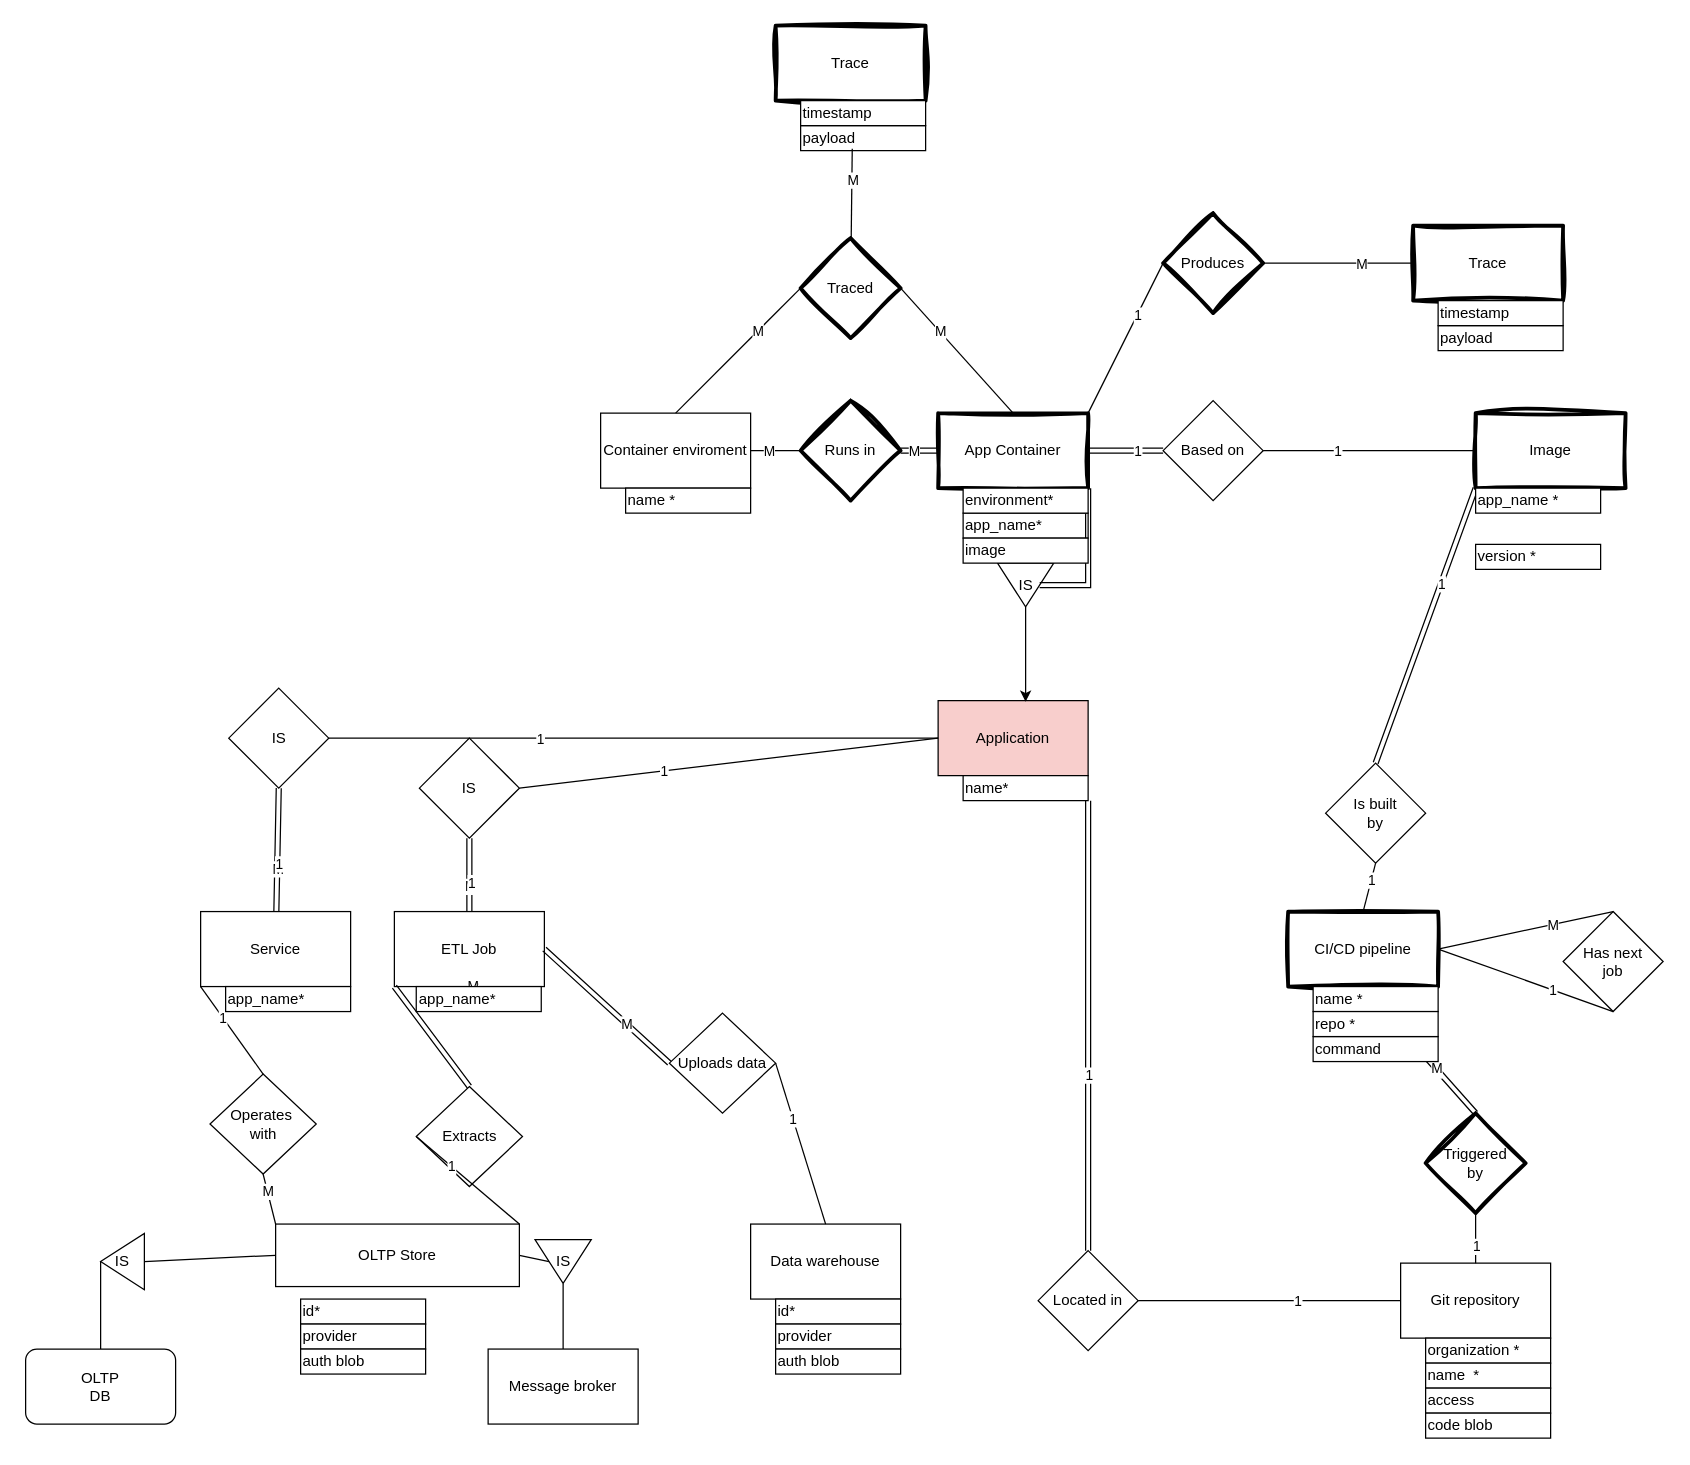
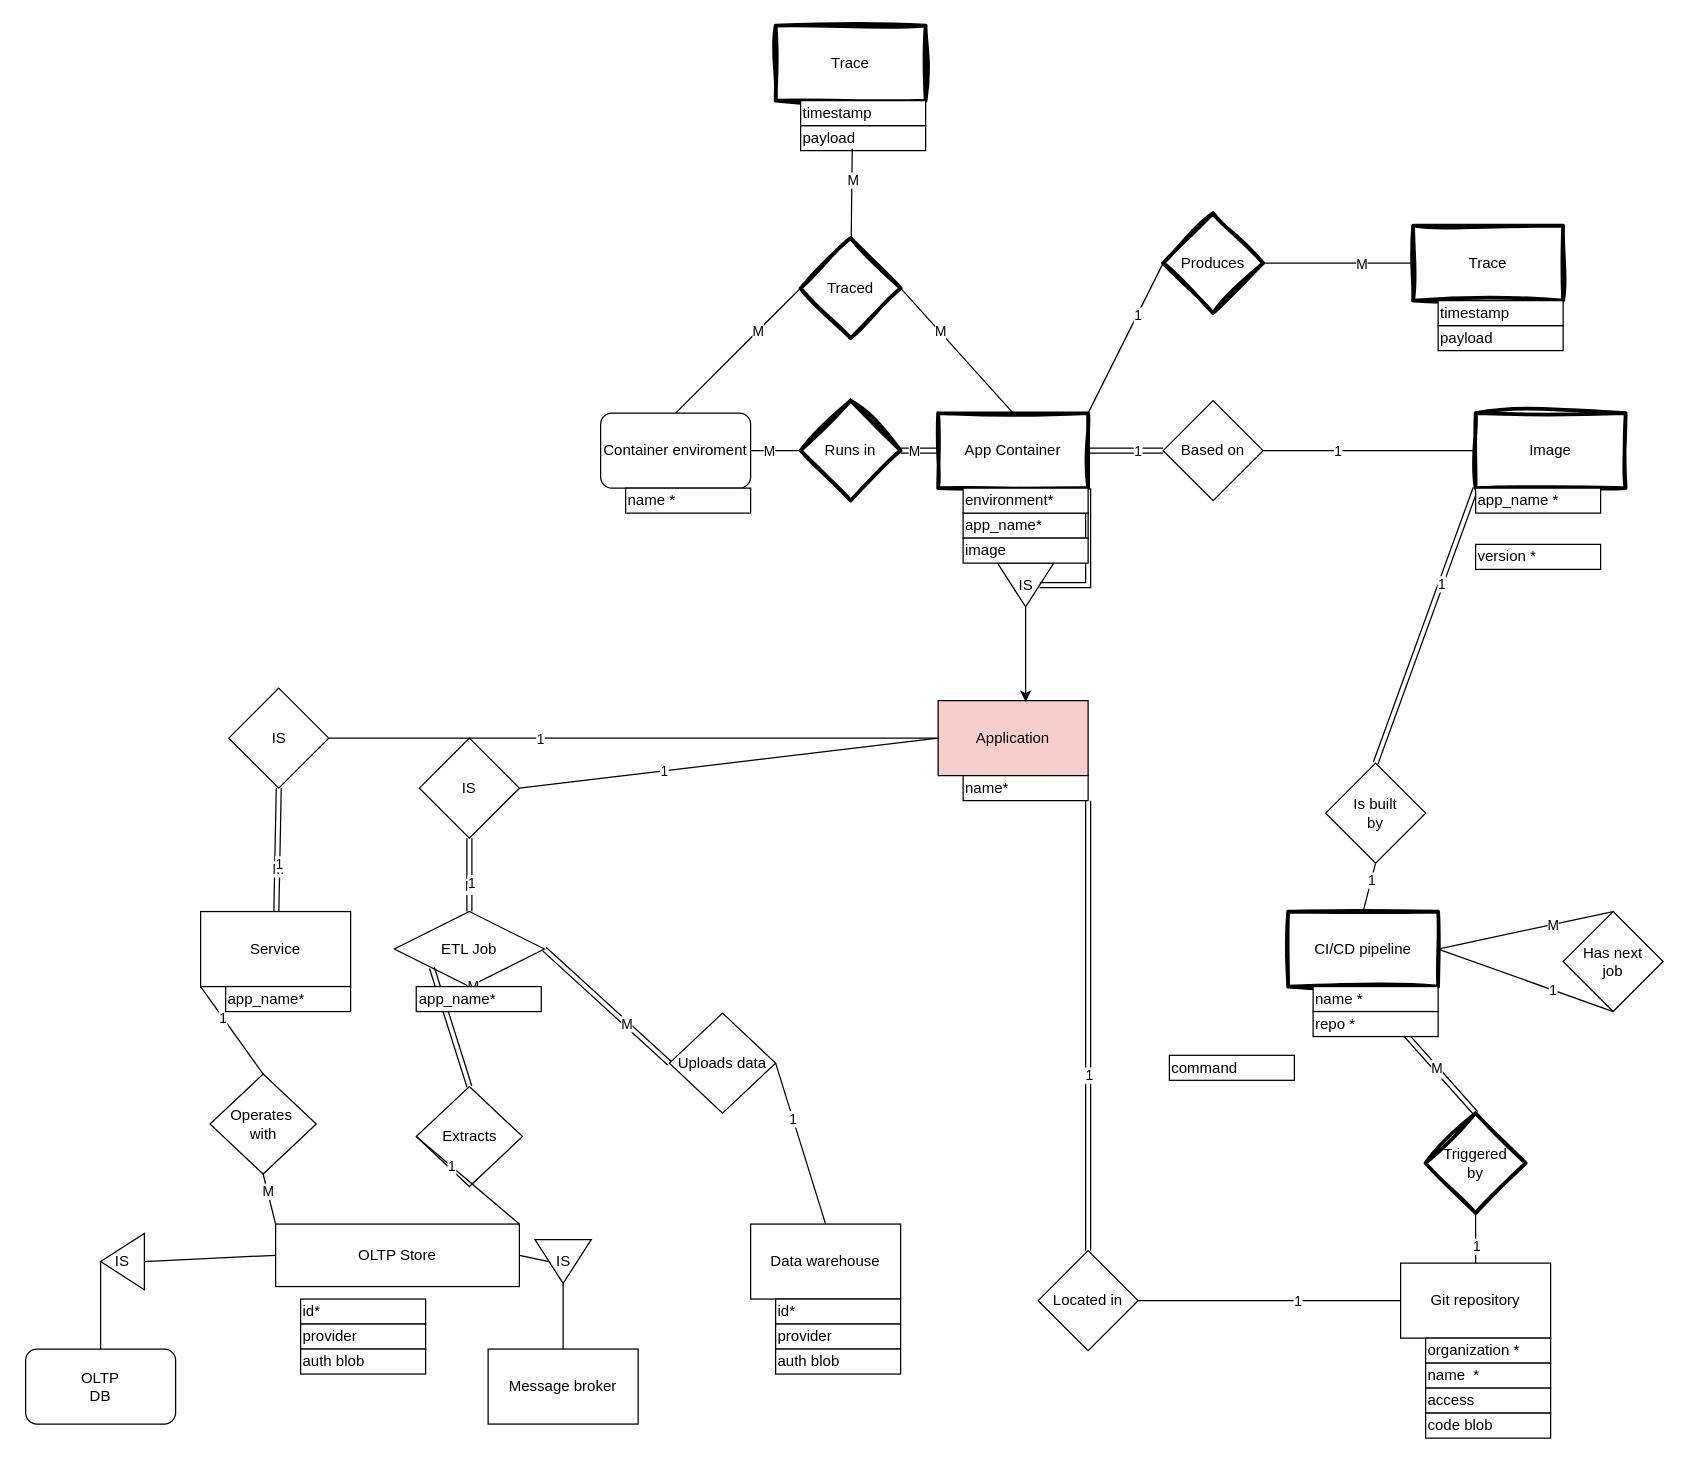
(676, 451) -> (676, 451)
(469, 949) -> (469, 949)
(1376, 1049) -> (1232, 1068)
